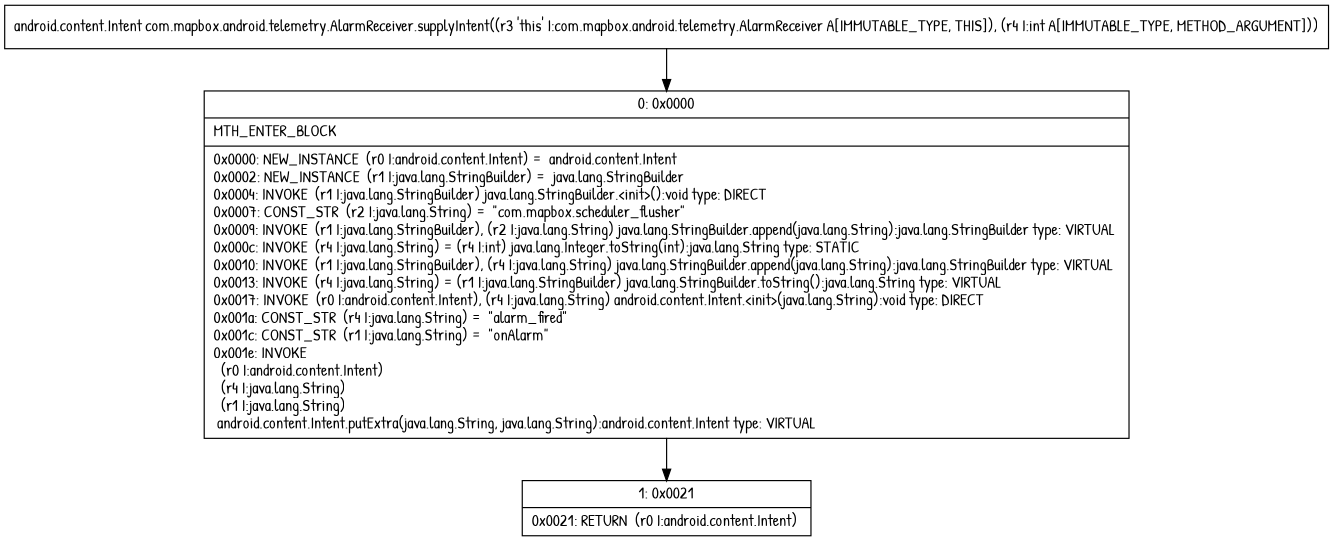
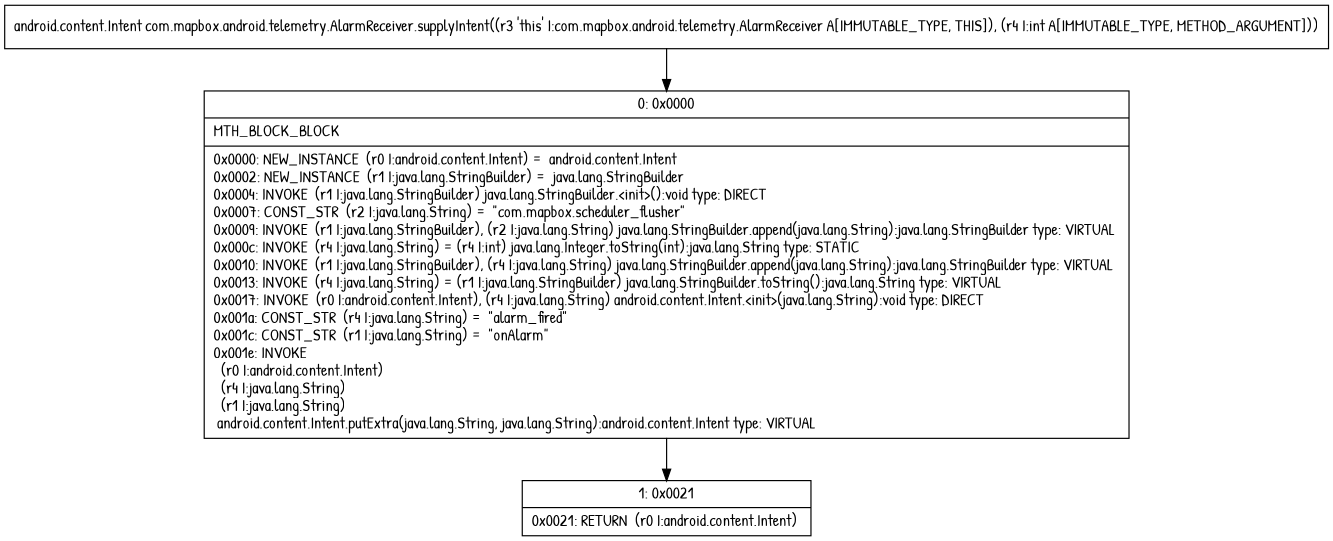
(276, 131) -> (277, 131)
